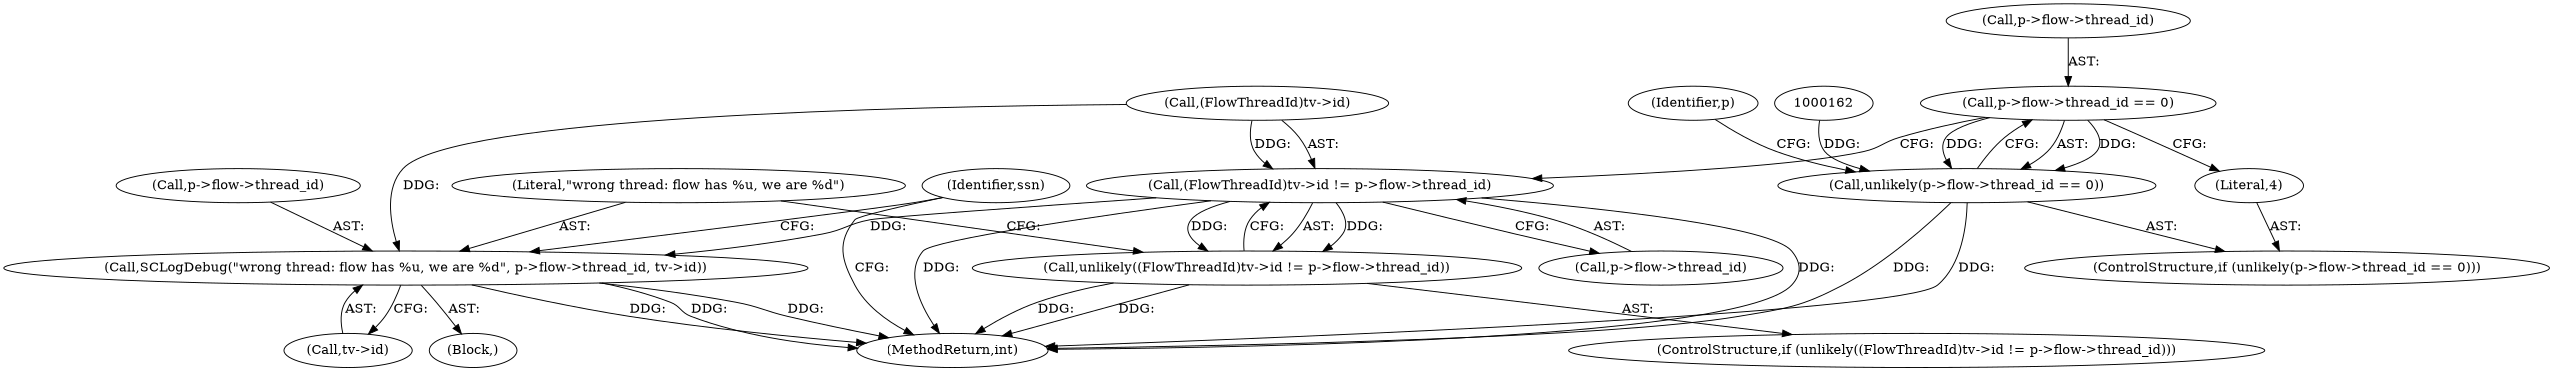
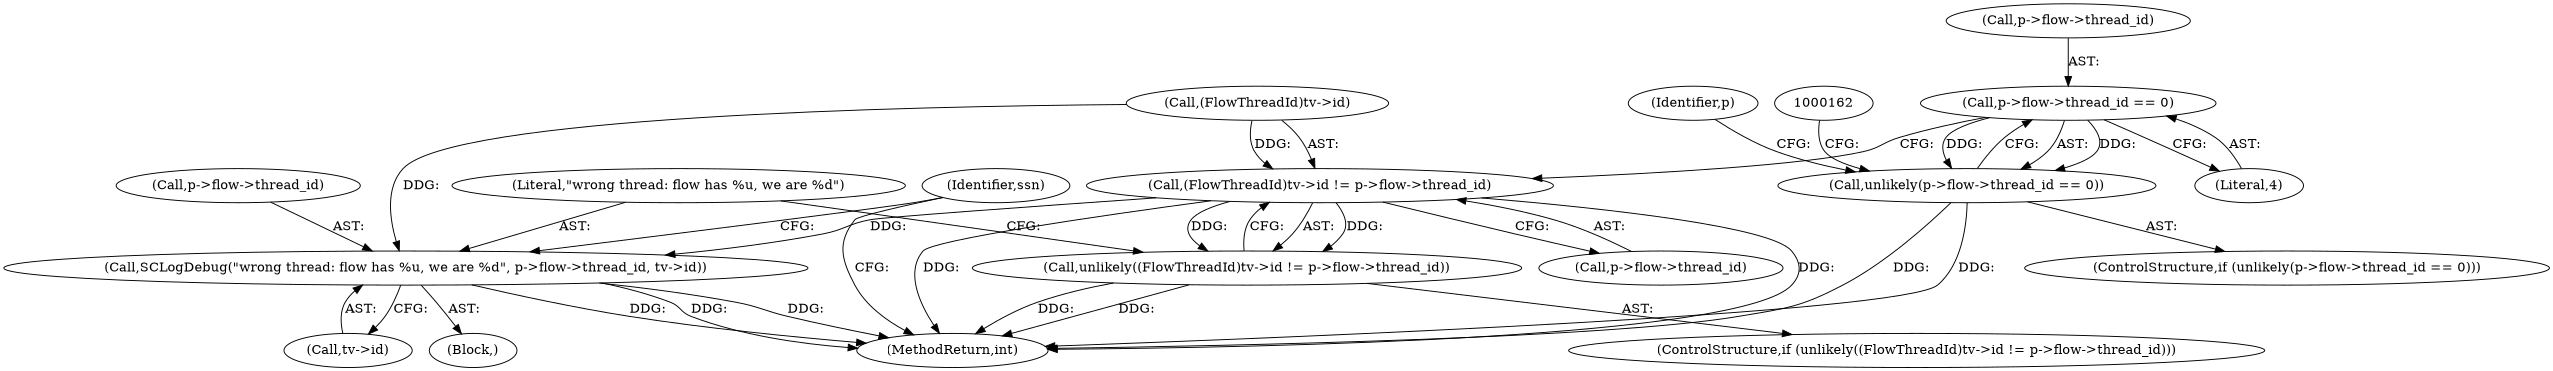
(1844, 144) -> (1844, 144)
(2266, 222) -> (2214, 137)
